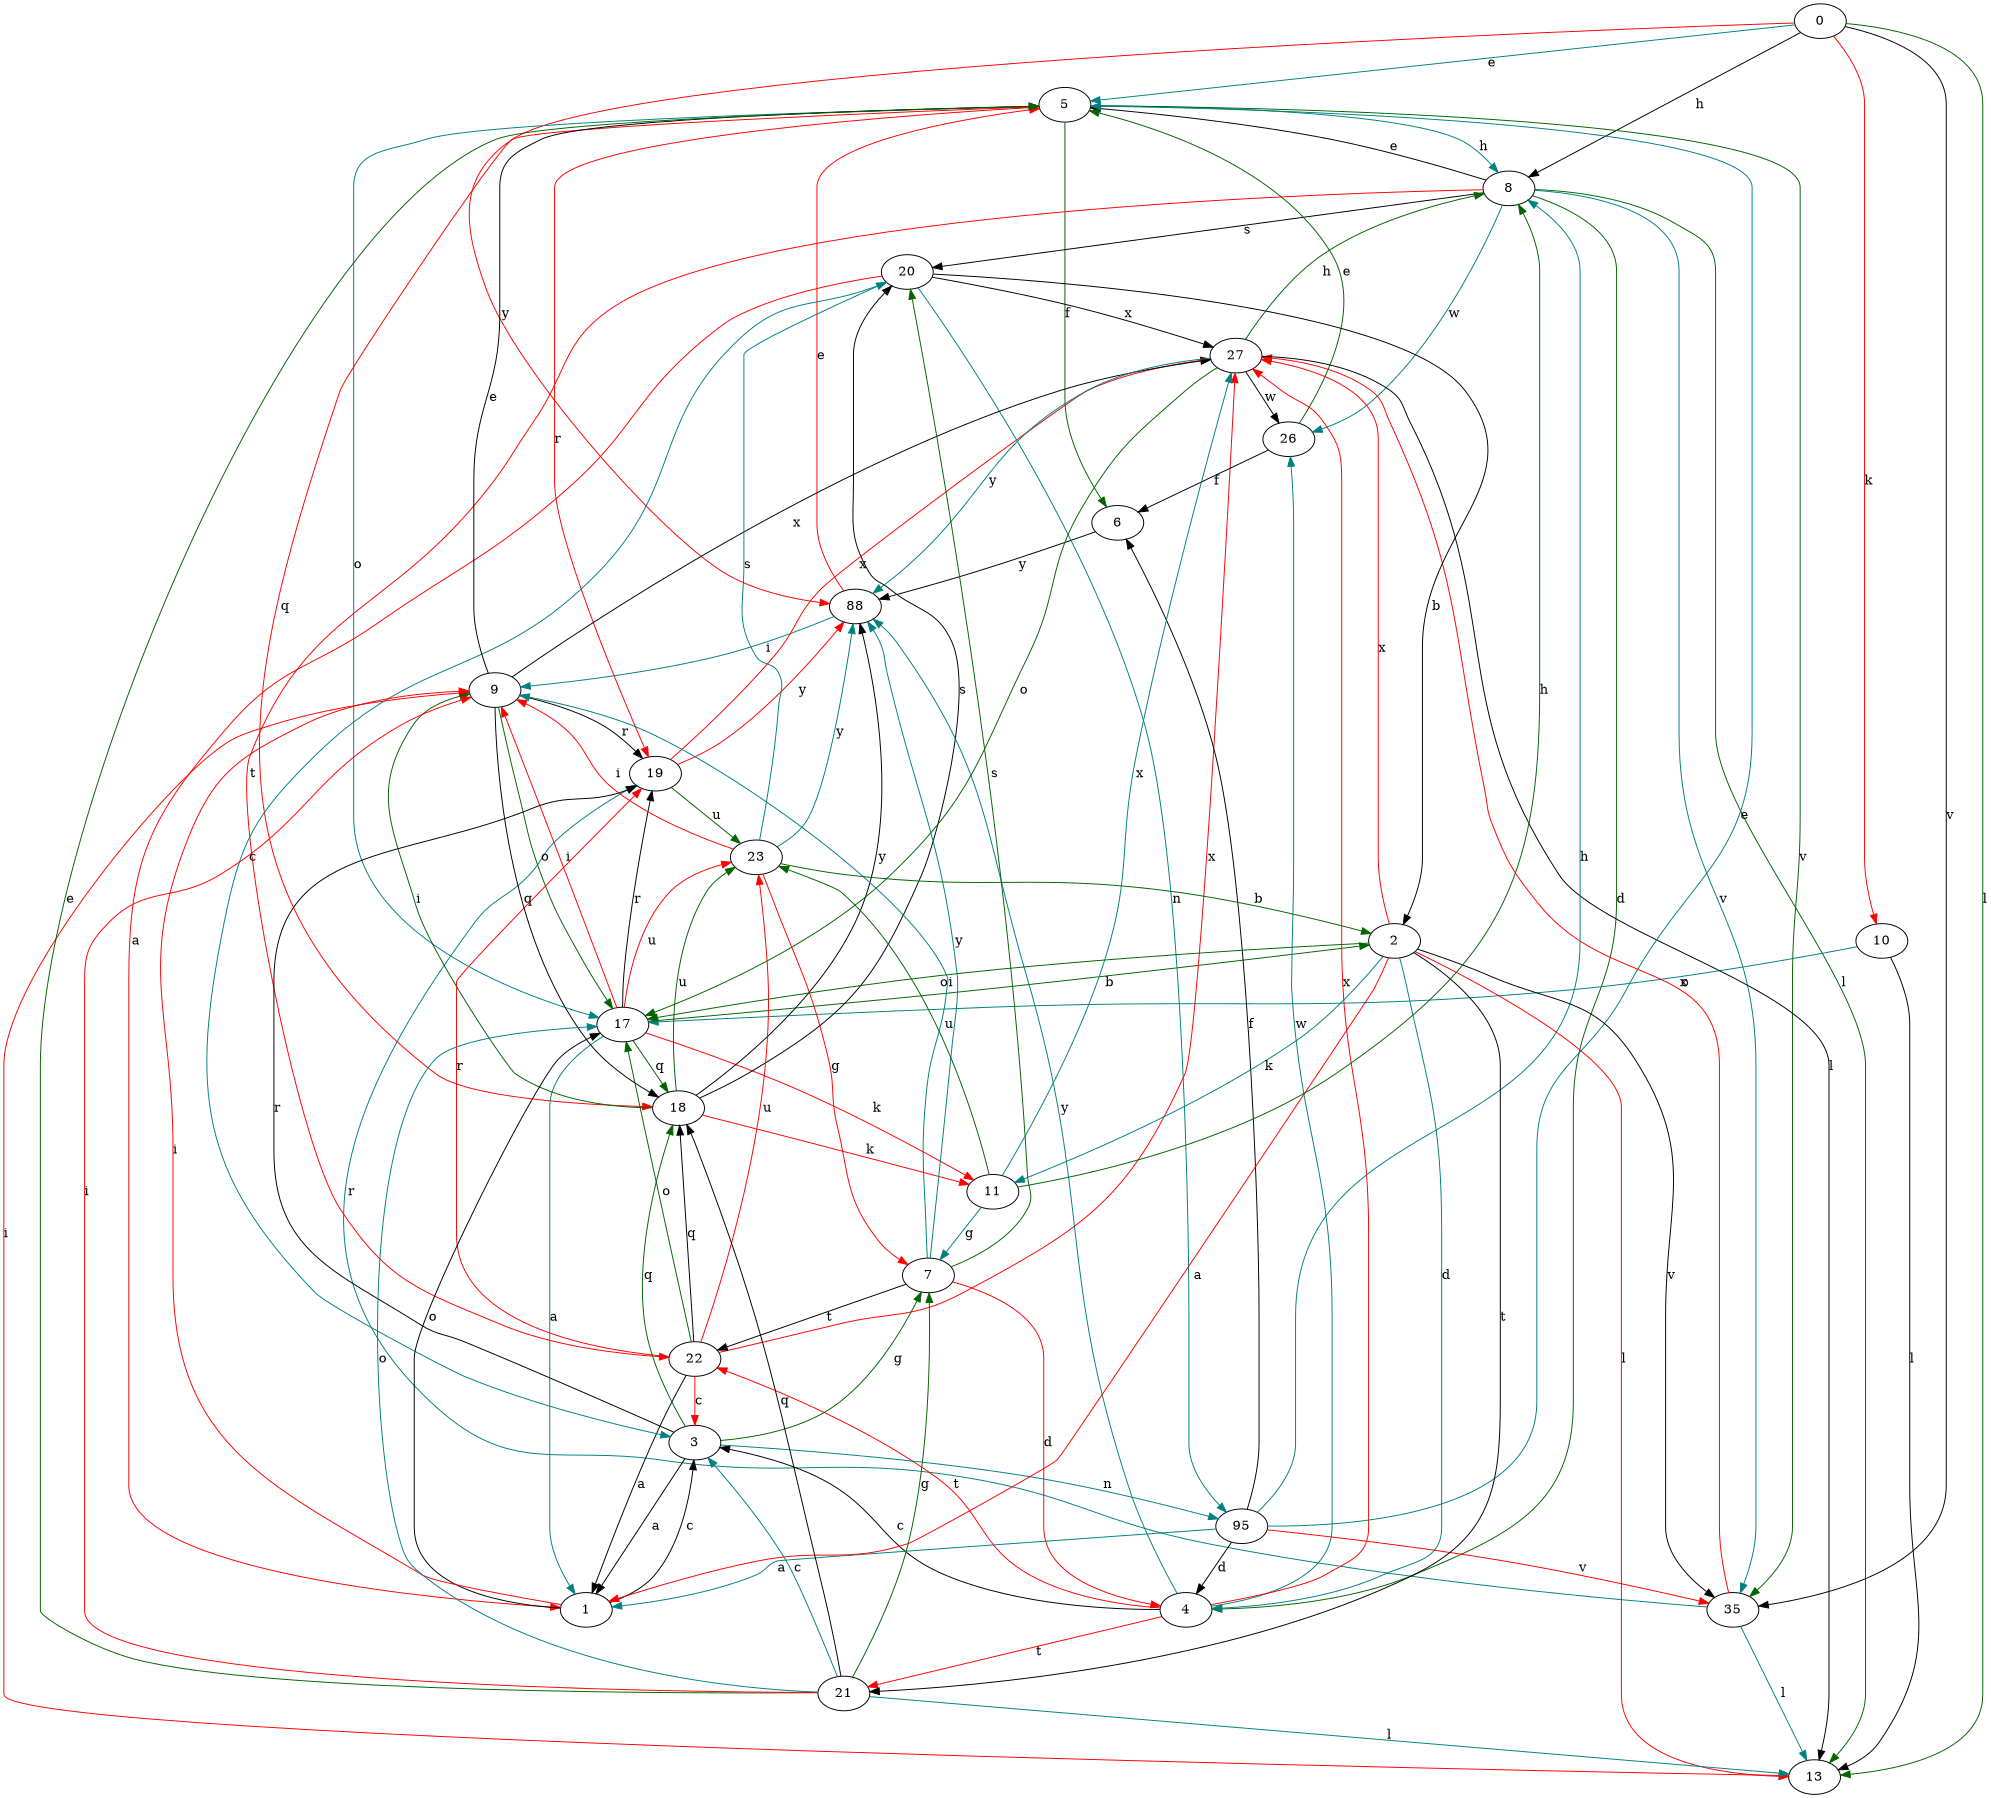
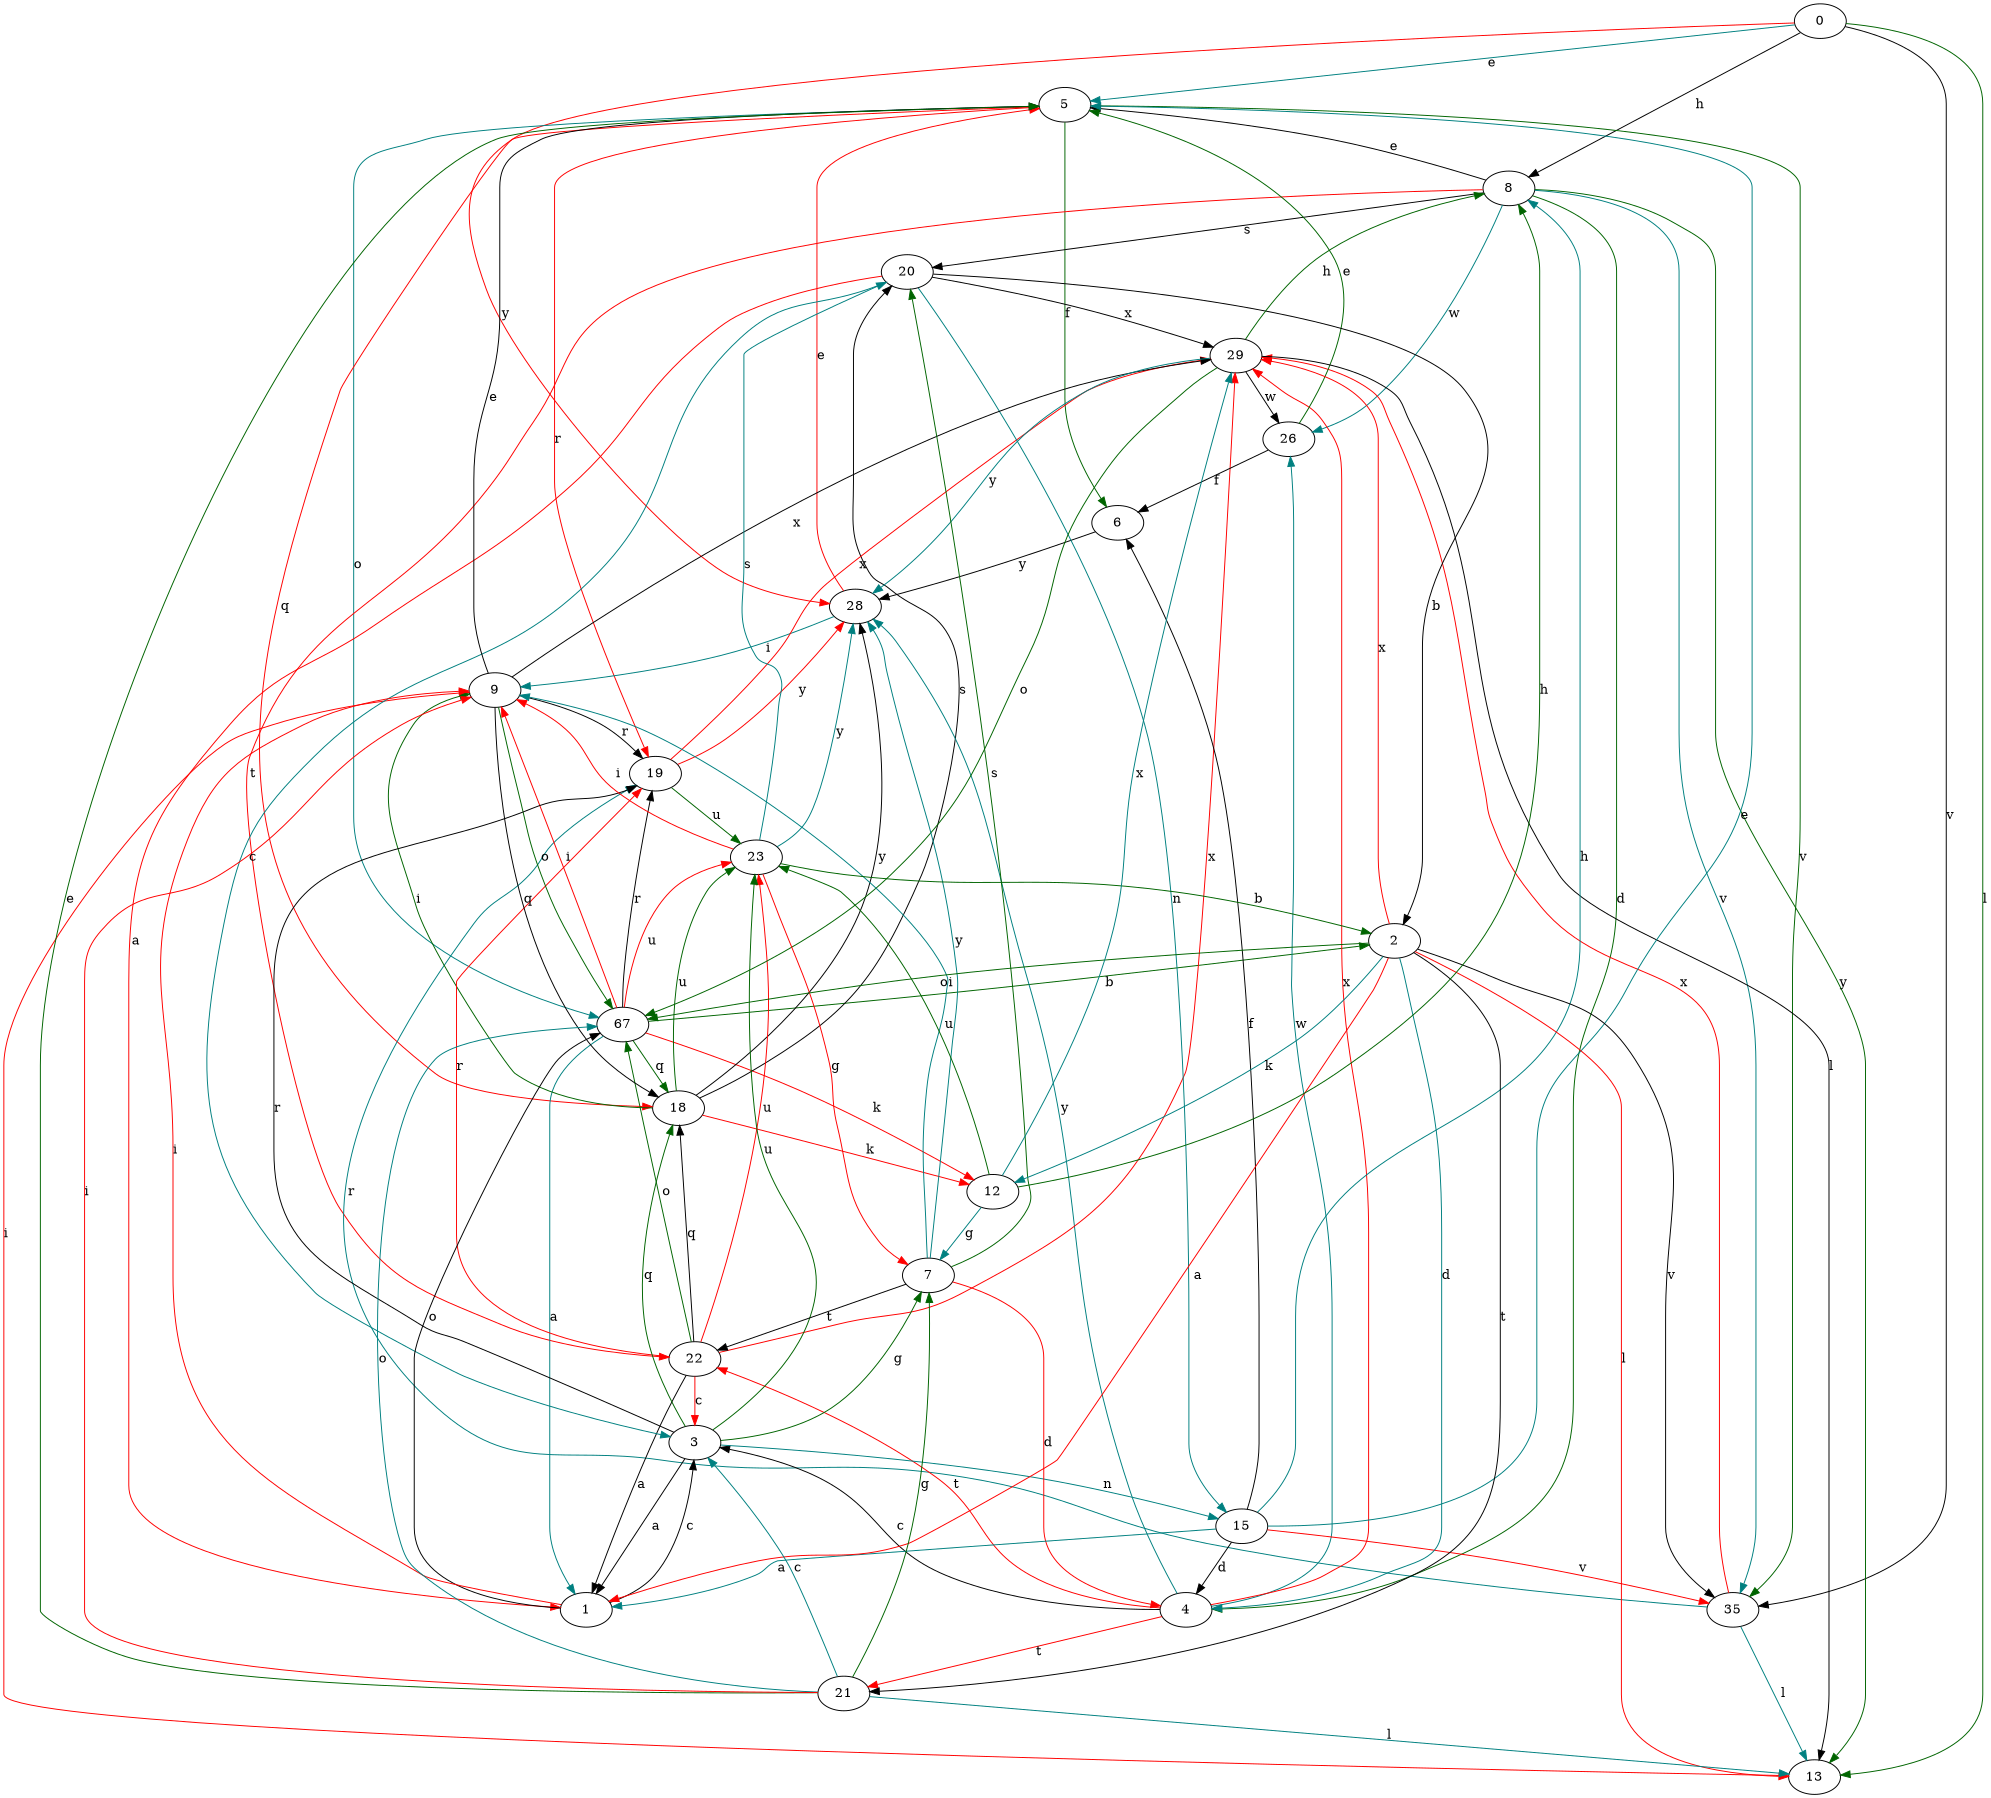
(1400, 124) -> none
(1236, 356) -> (1236, 356)
(855, 606) -> (855, 606)
(1882, 941) -> none
(1844, 983) -> (1844, 983)
(623, 1025) -> (623, 1025)
none -> (773, 1180)
(993, 1192) -> (993, 1192)
(778, 1401) -> none
(1242, 1526) -> (1242, 1526)
